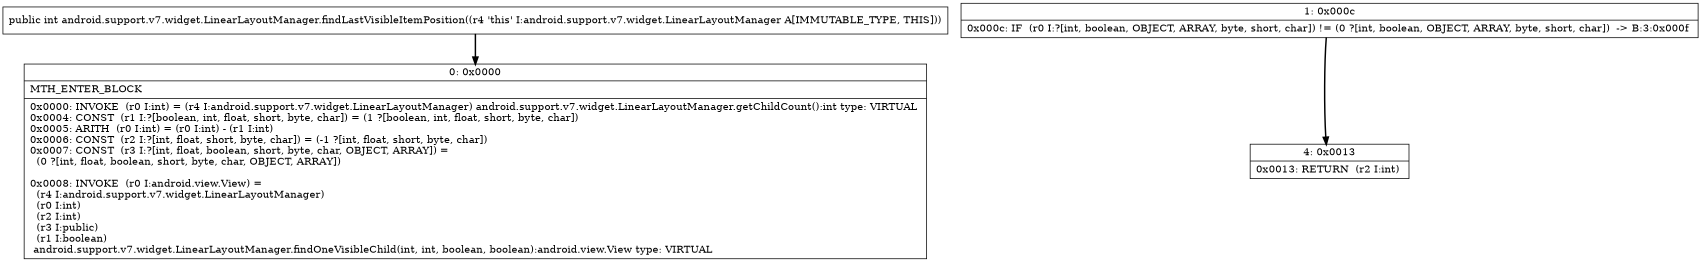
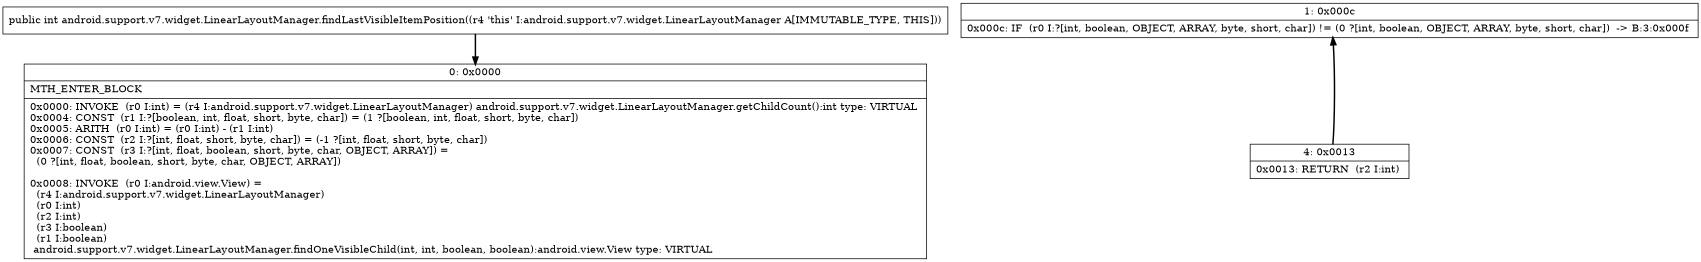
(1325, 87) -> (1334, 95)
(64, 228) -> (69, 228)
